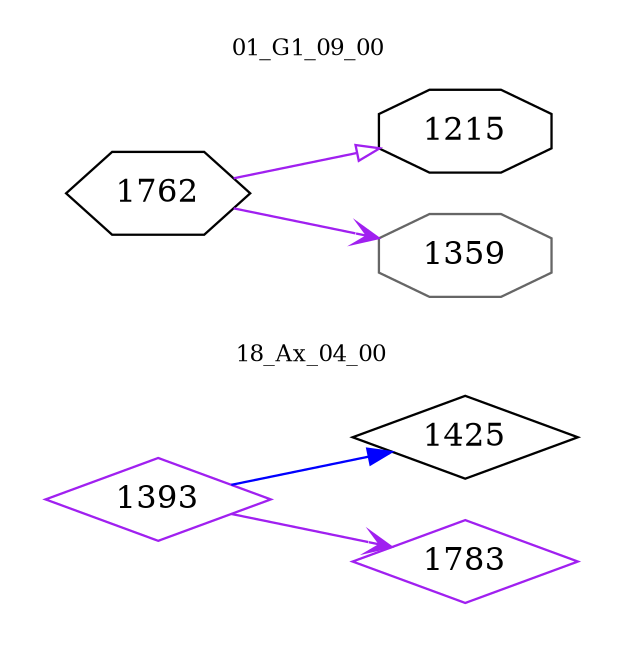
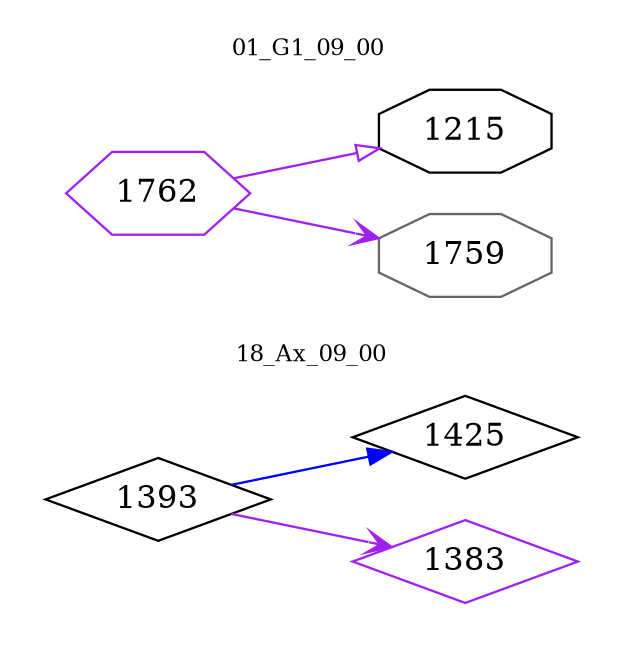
(158, 193) -> (158, 193)
(465, 255) -> (465, 255)
(312, 356) -> (312, 356)
(158, 499) -> (158, 499)
(465, 562) -> (465, 562)
